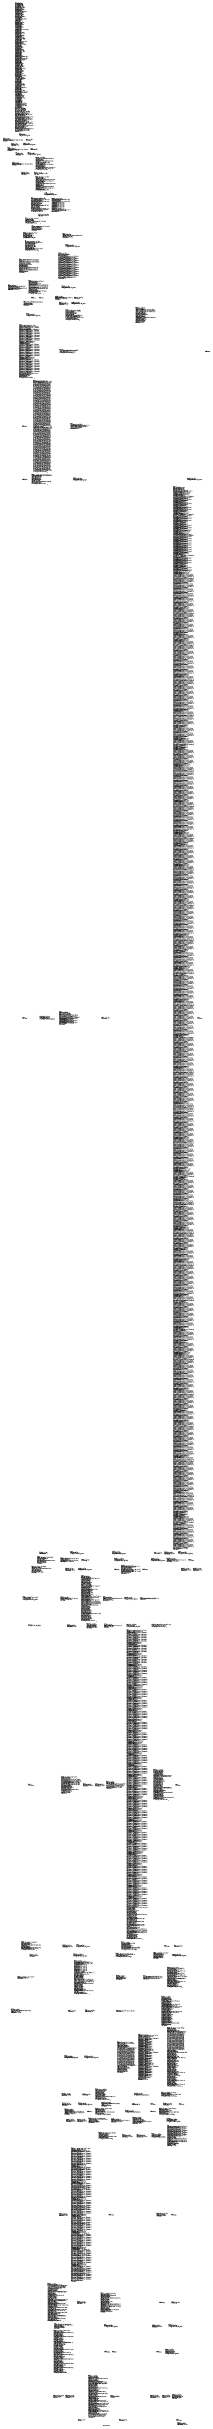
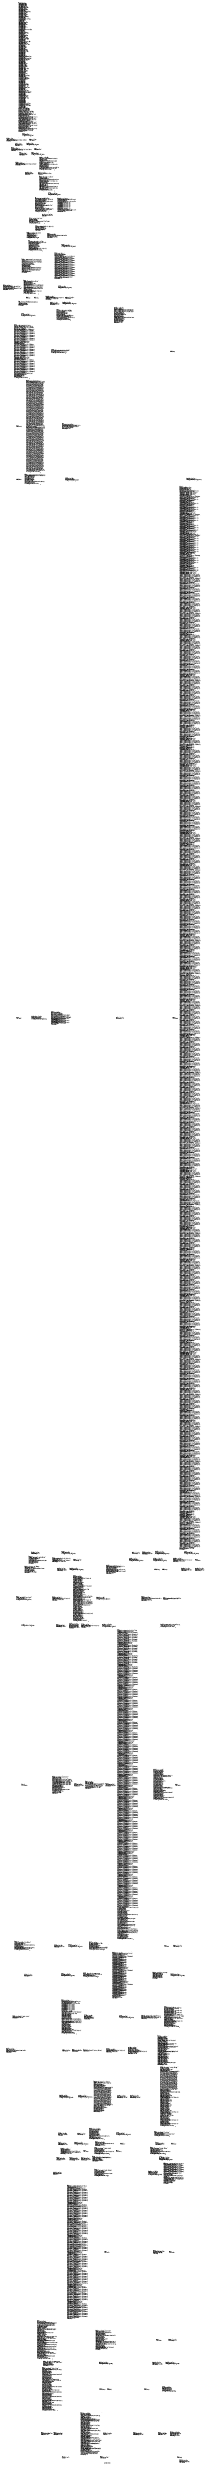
(136, 2104) -> none
